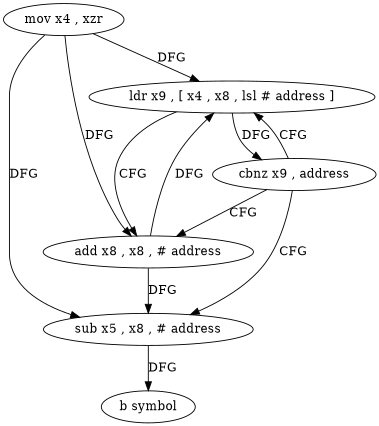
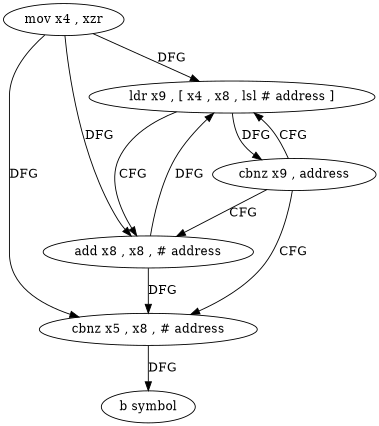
(148, 329) -> (148, 329)
